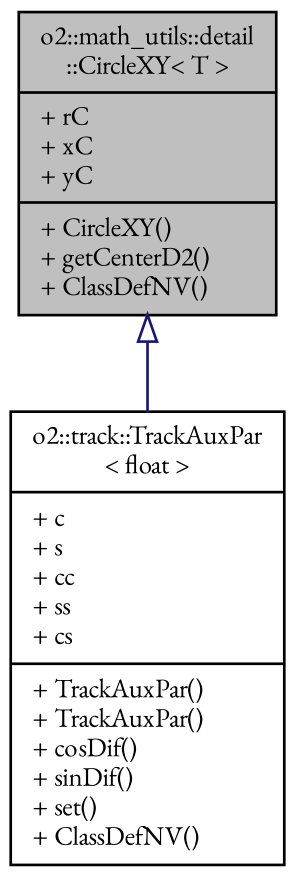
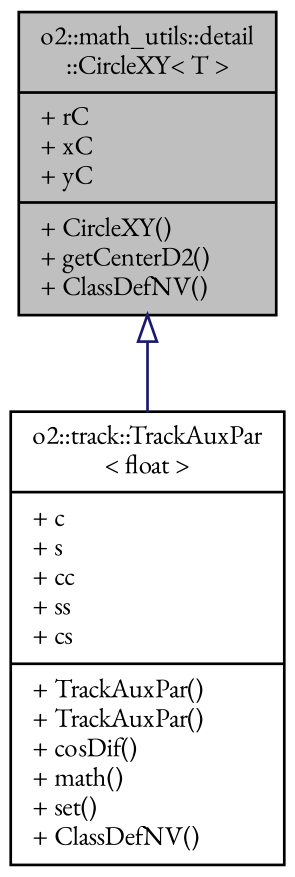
(83, 778) -> (78, 778)
